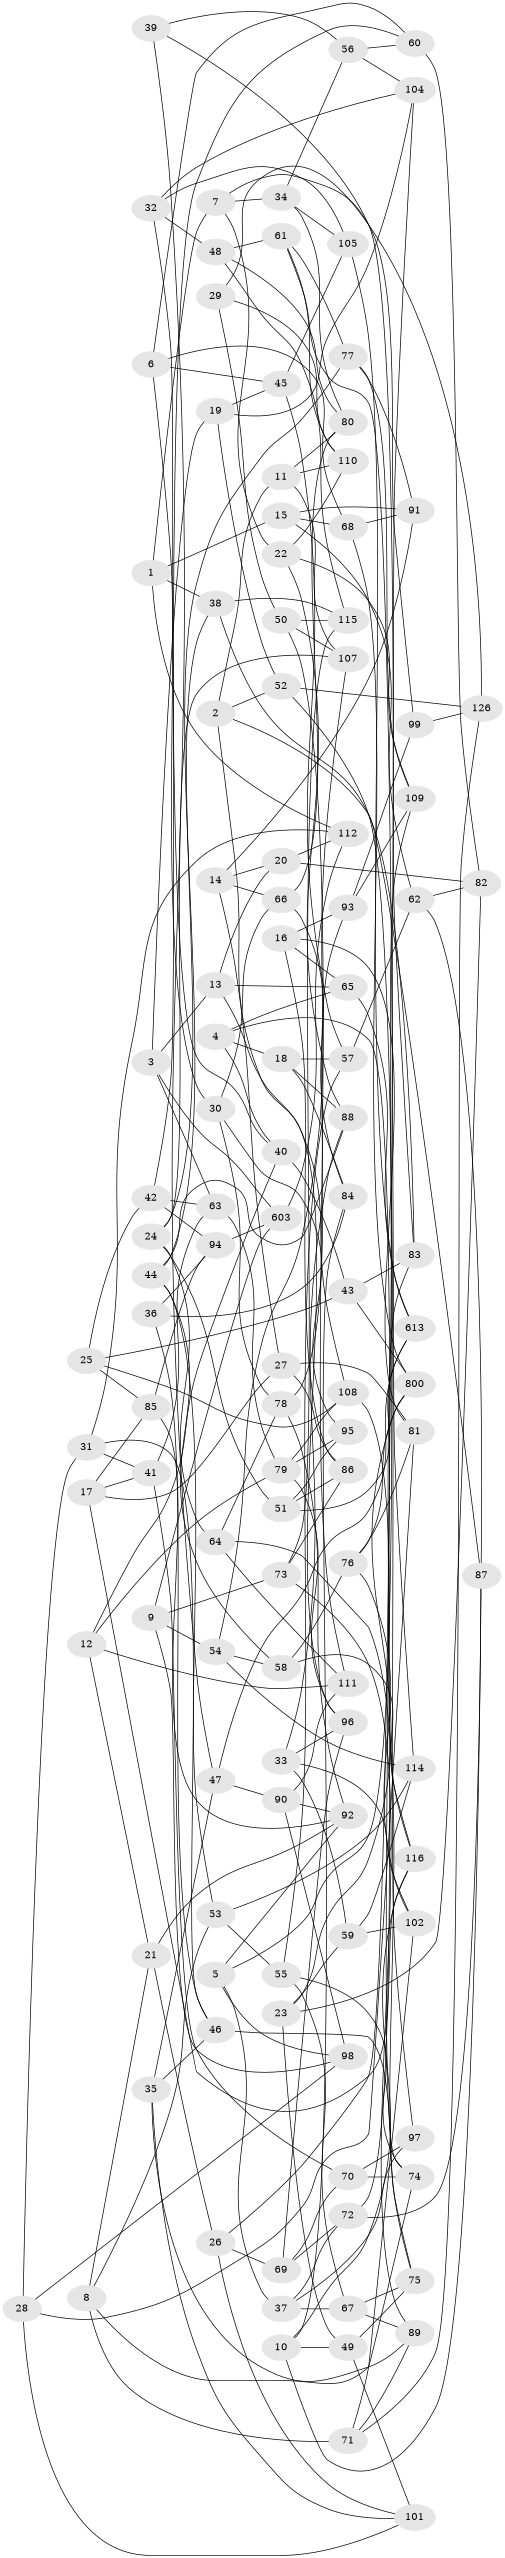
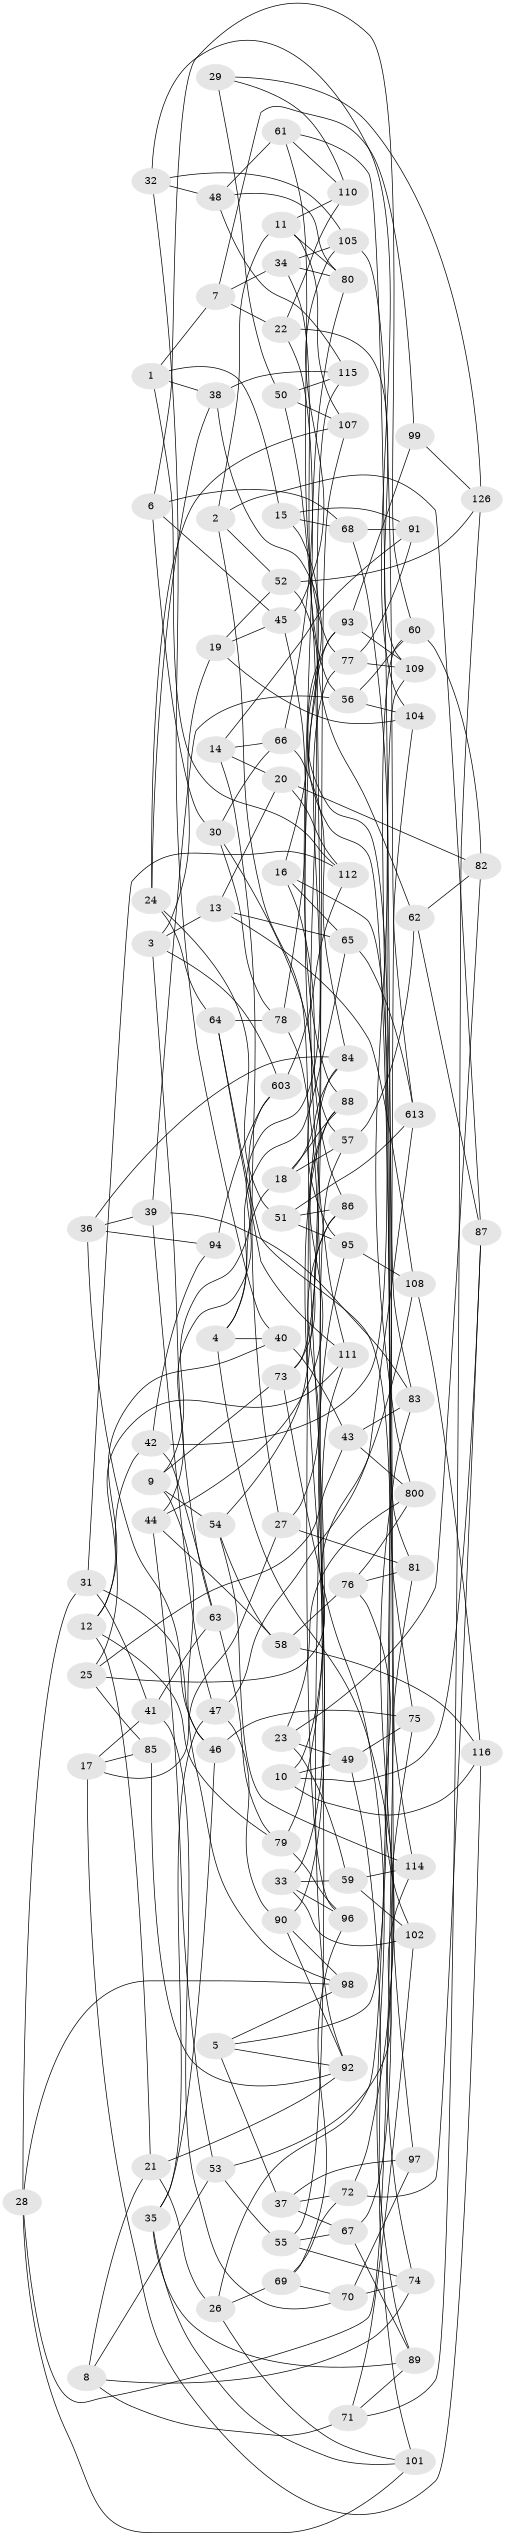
none -> (119, 1221)
(176, 1324) -> none
(314, 1431) -> (374, 1260)
